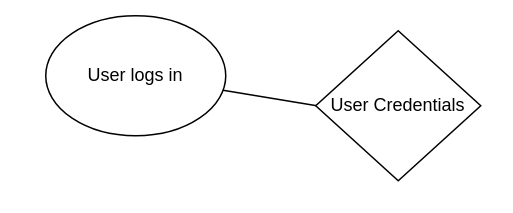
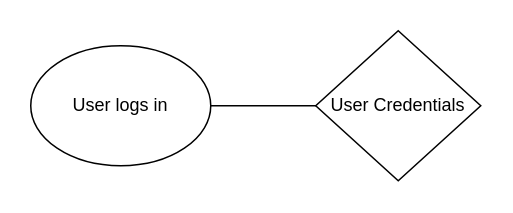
(136, 76) -> (121, 106)
